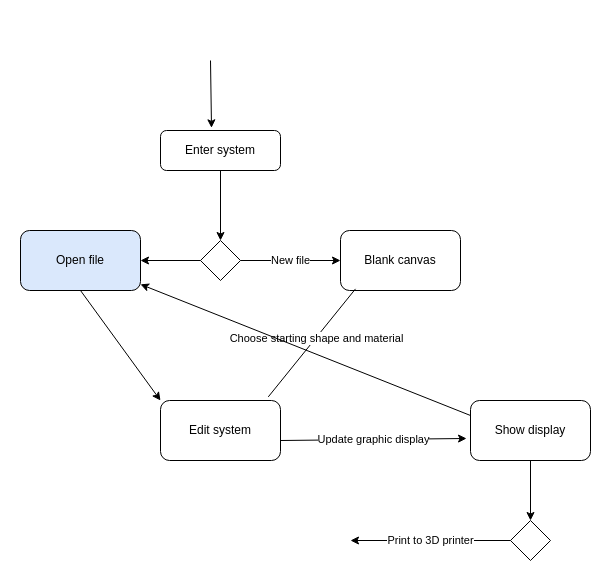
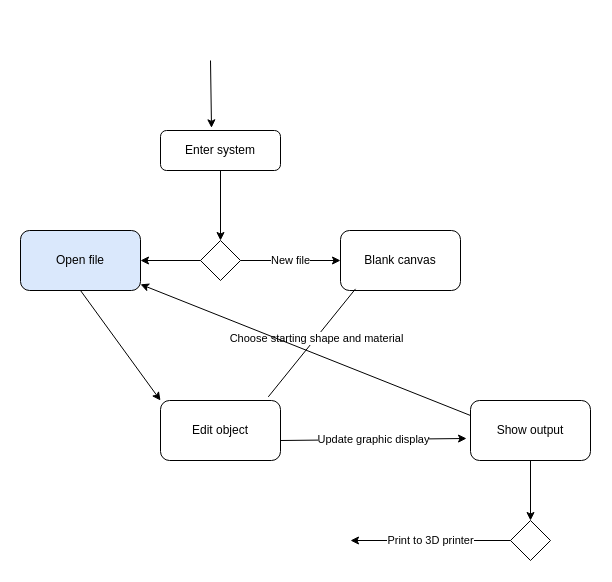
(221, 431) -> (221, 431)
(531, 431) -> (531, 431)
